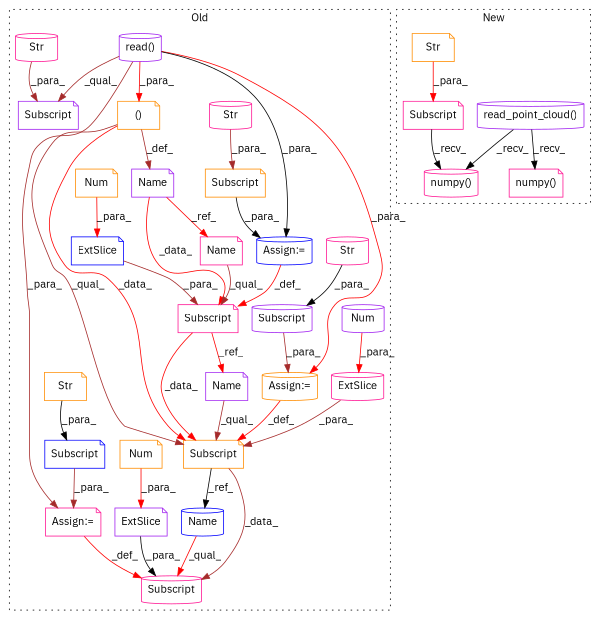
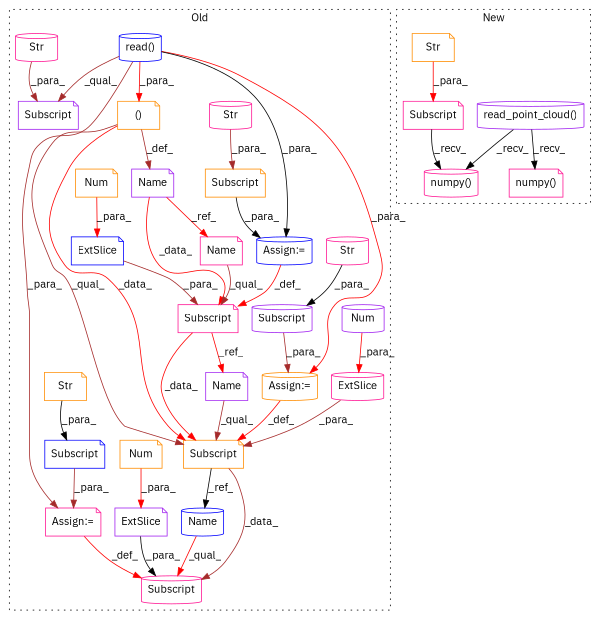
(140, 48) -> (140, 48)
